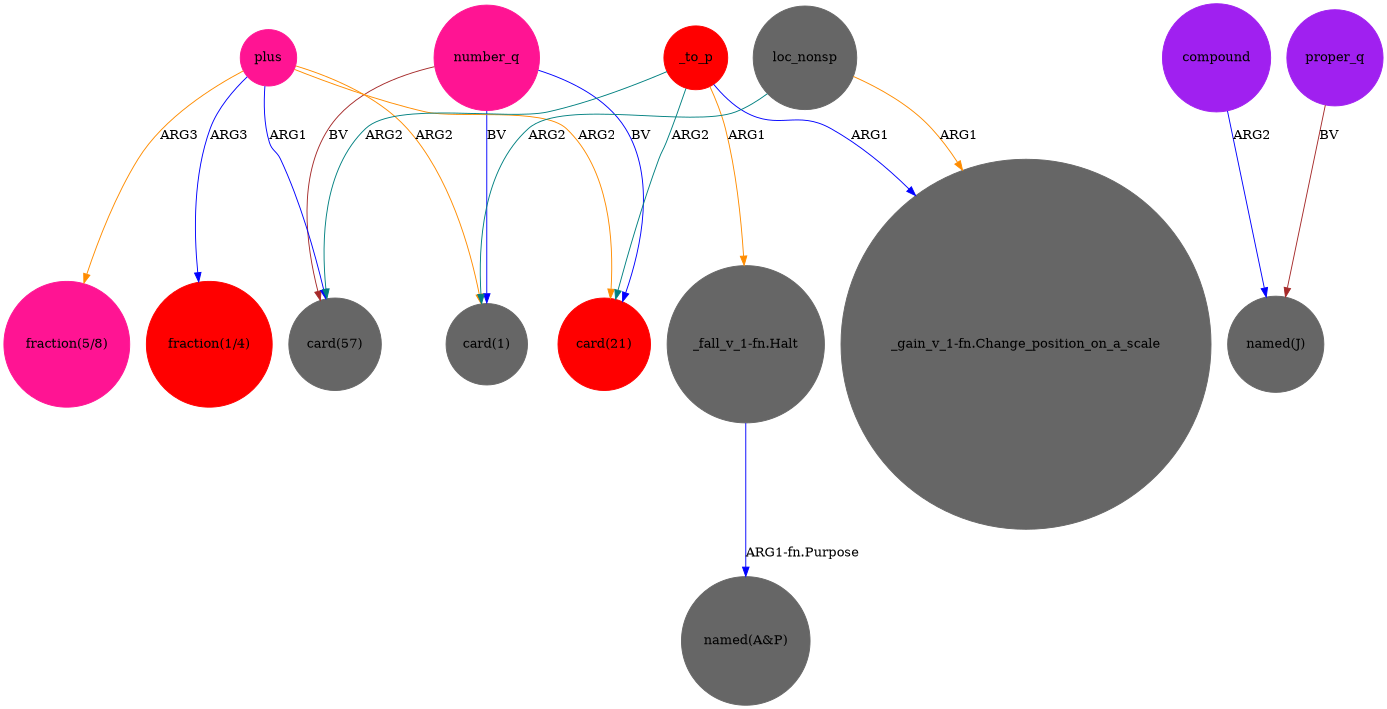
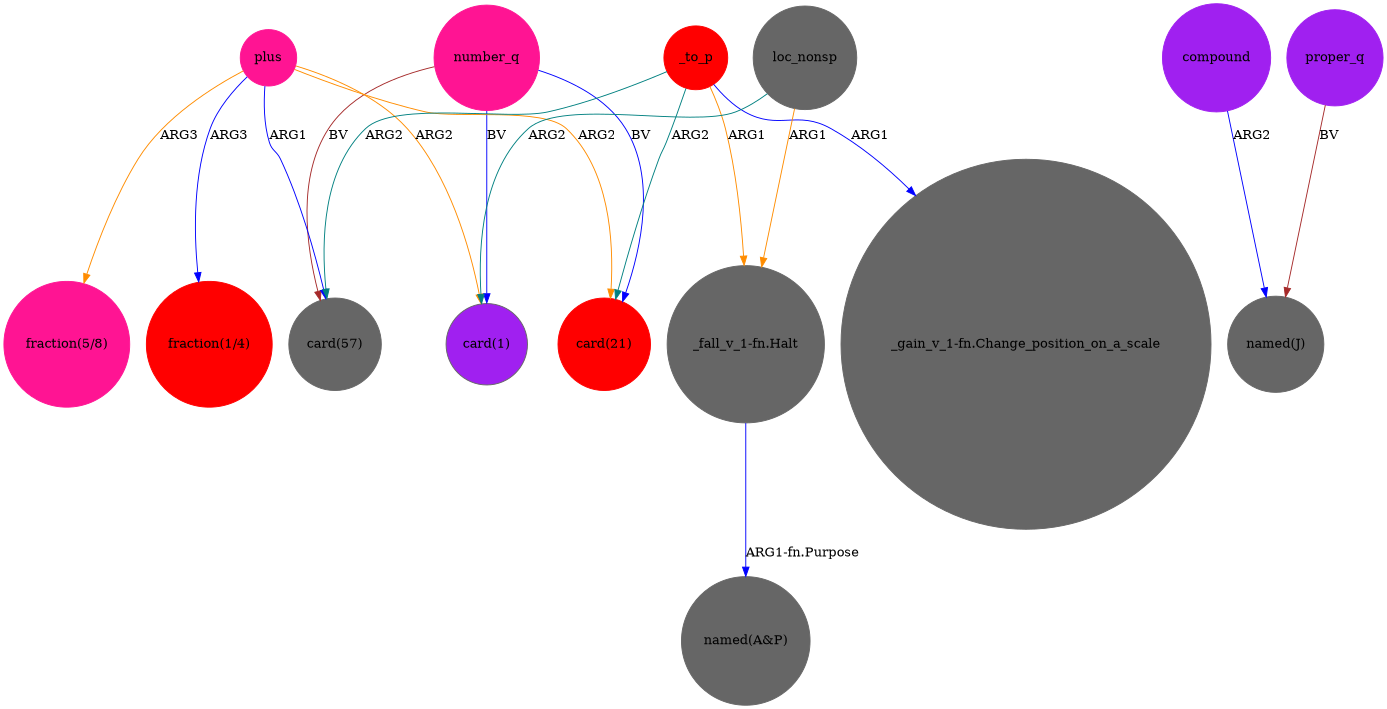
(912, 111) -> (779, 183)
(487, 344) -> (487, 344)
